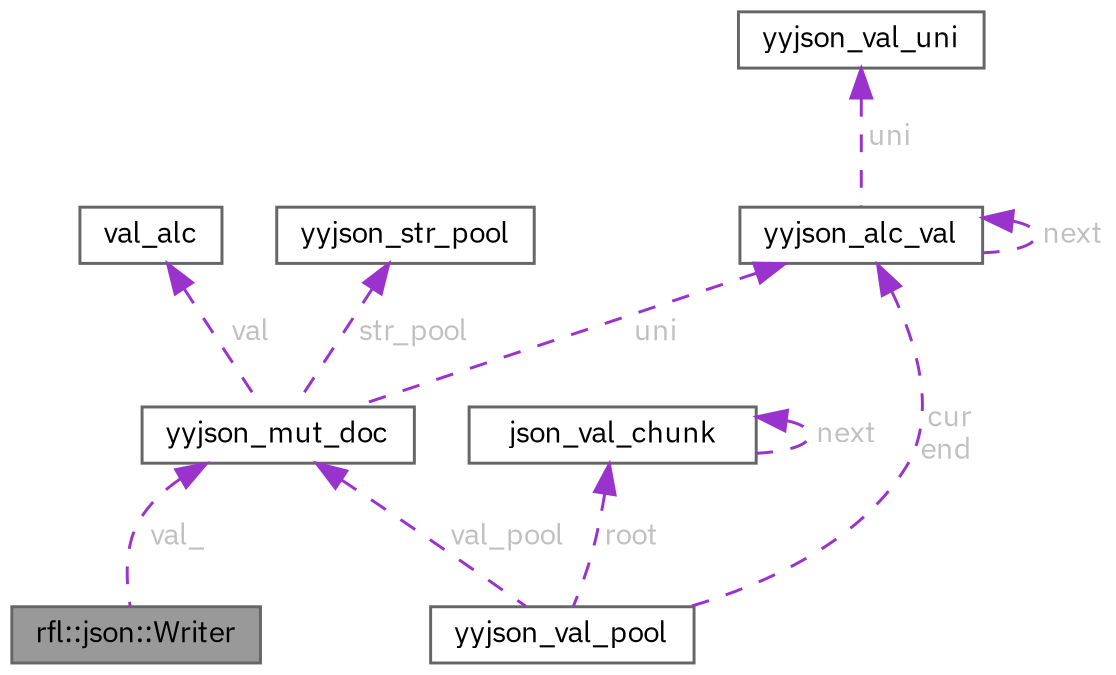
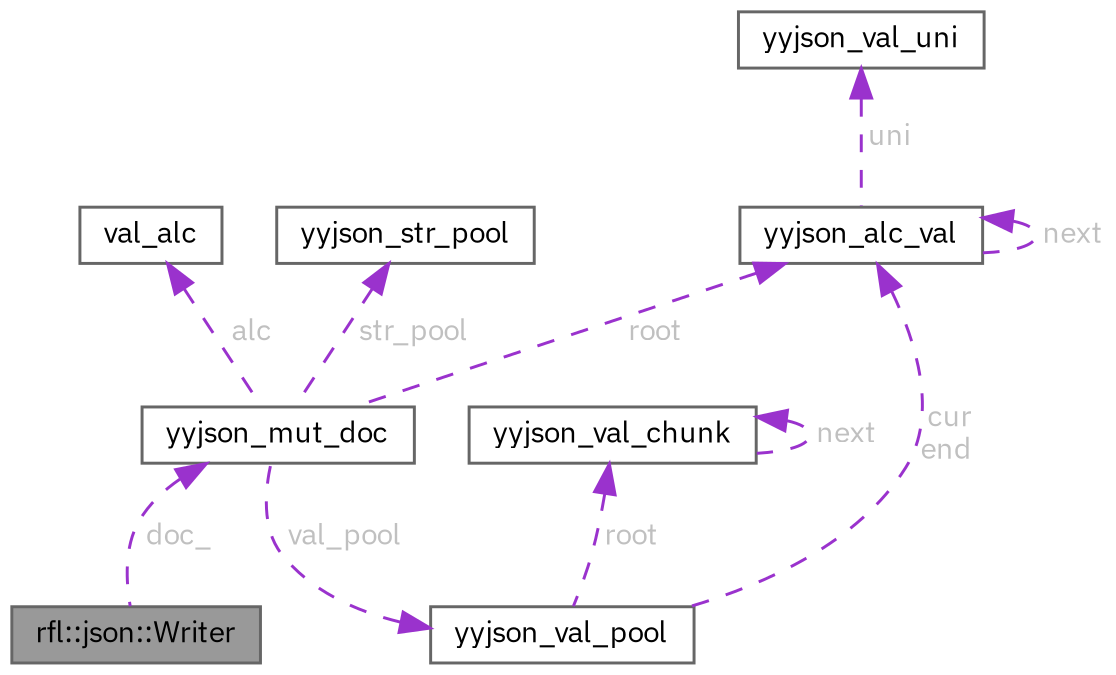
(249, 333) -> (249, 333)
(653, 333) -> (653, 333)
(613, 435) -> (613, 435)
(176, 537) -> (176, 537)
(434, 542) -> (297, 571)
